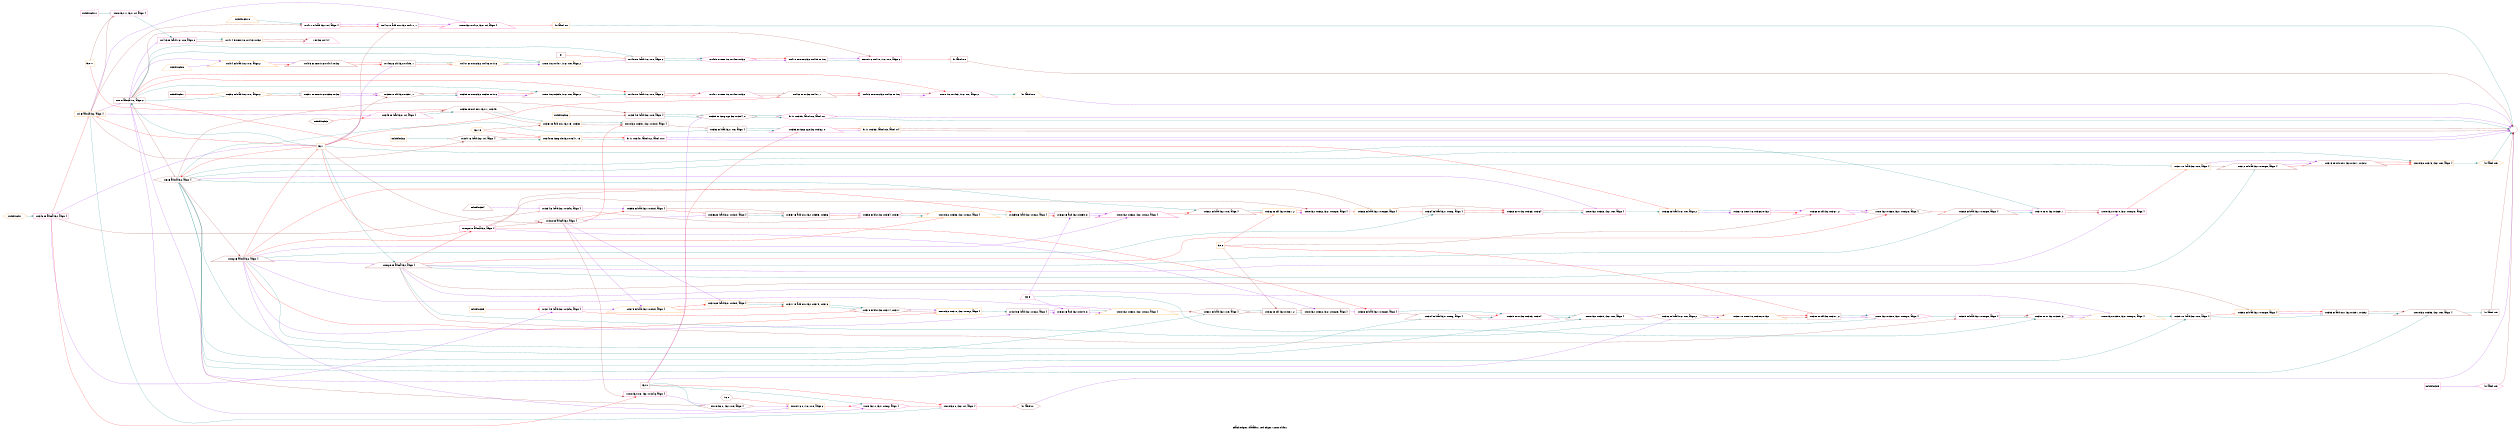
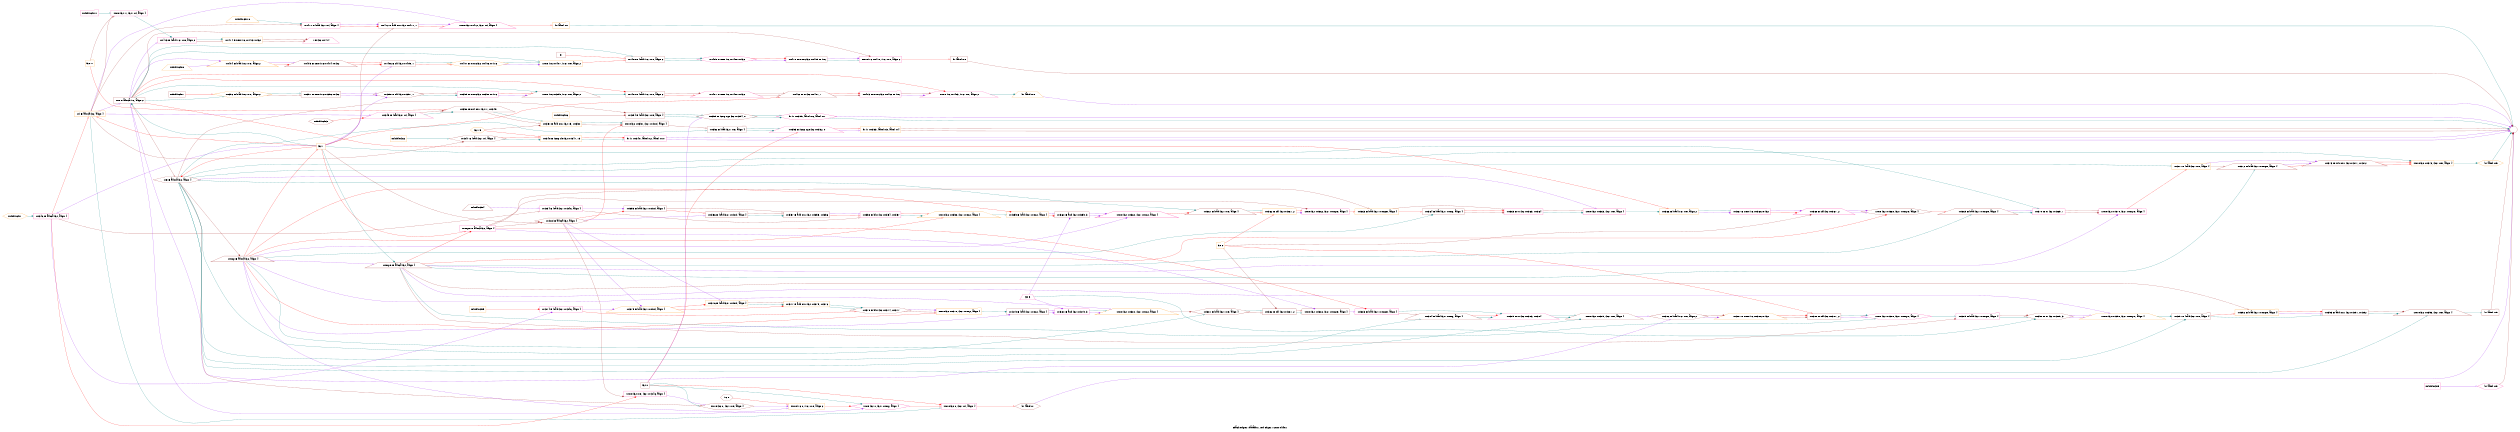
(603, 61) -> (603, 61)
(366, 108) -> (366, 108)
